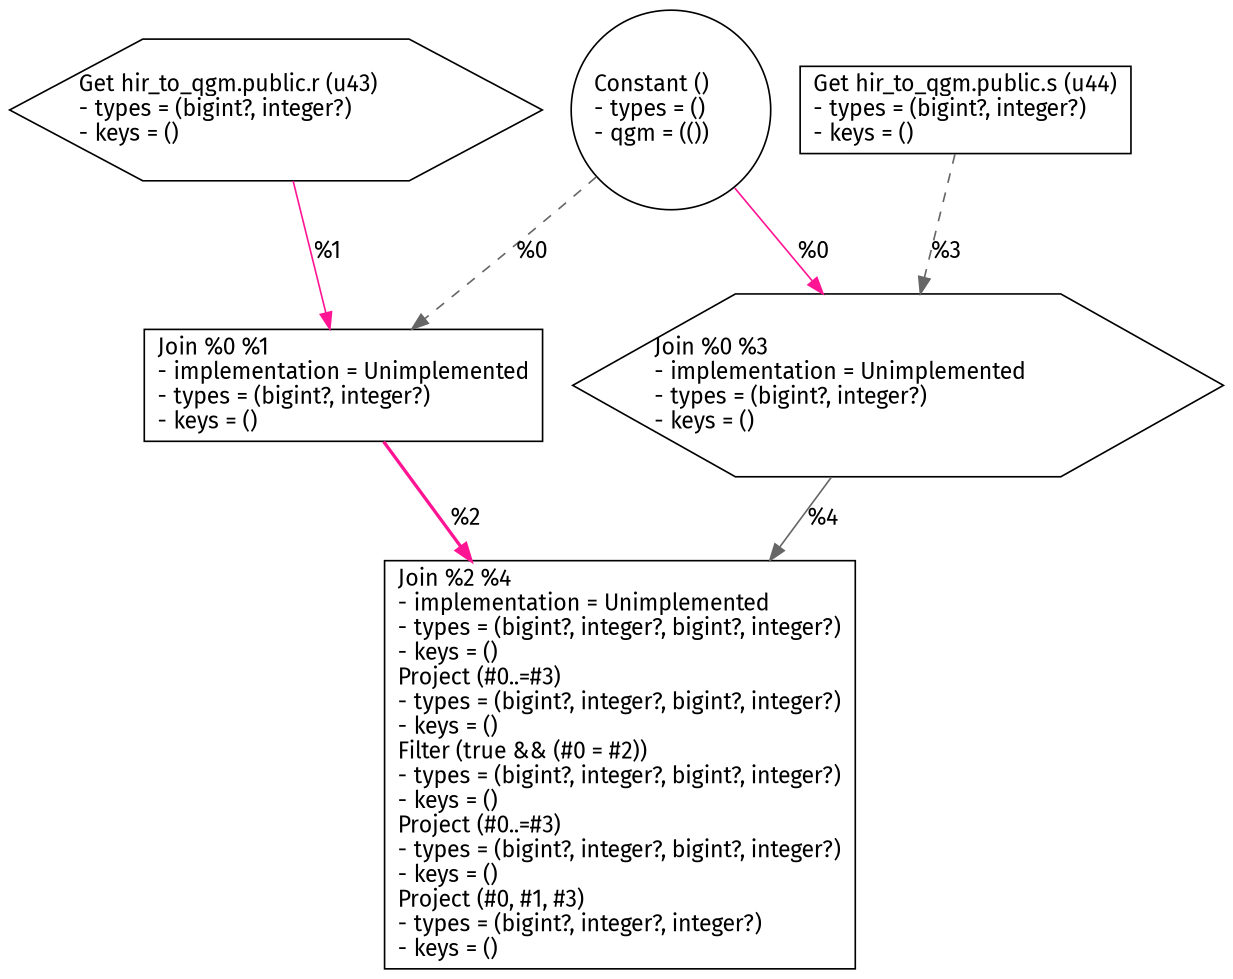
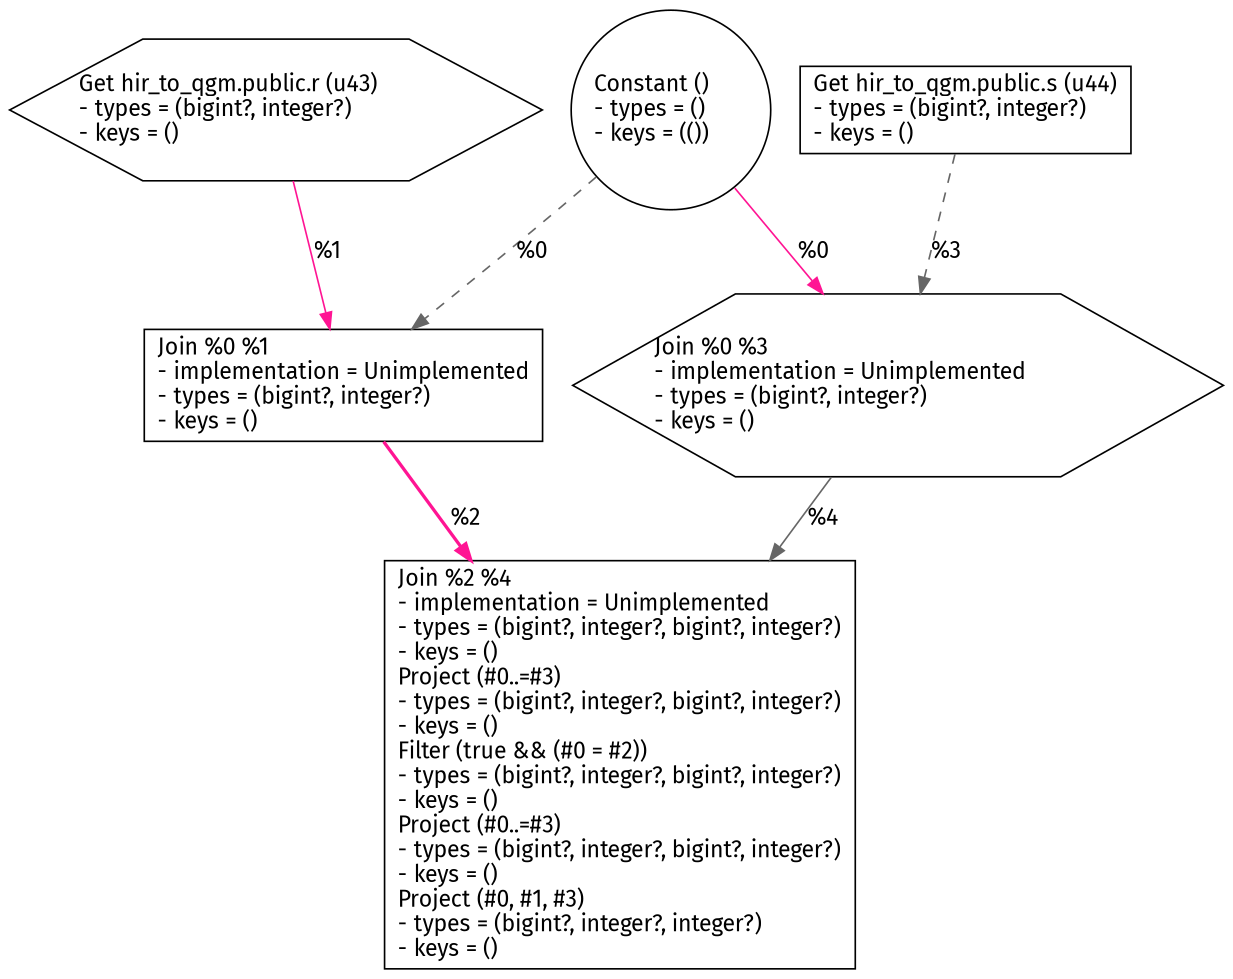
(671, 110) -> (671, 110)
